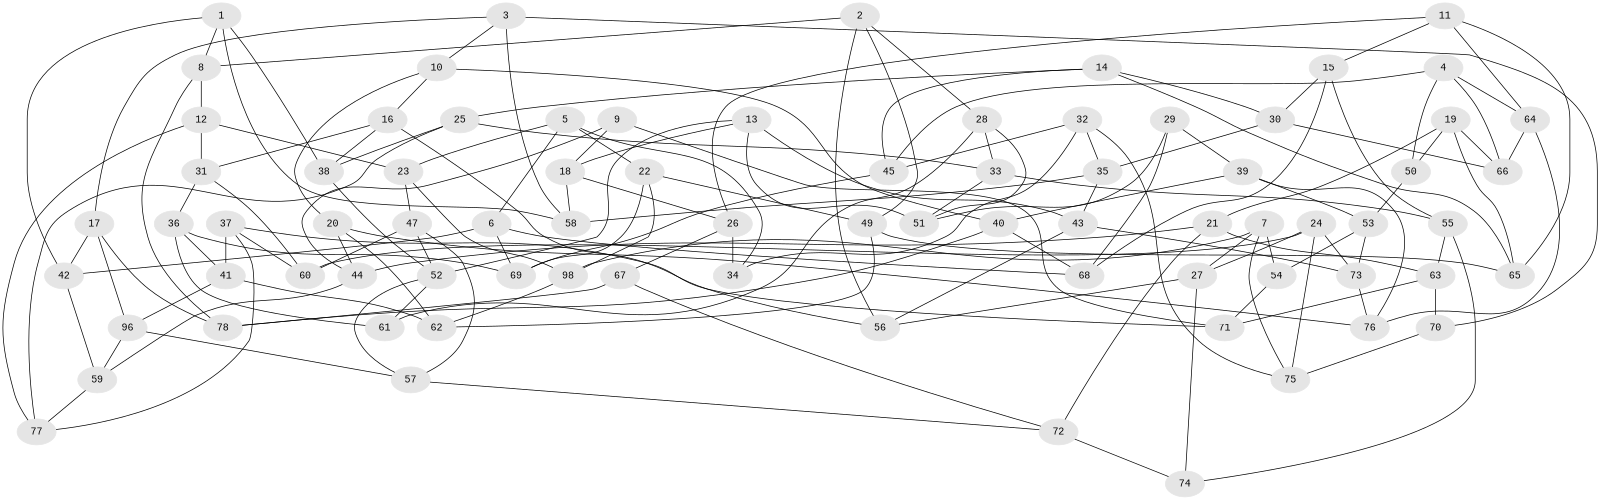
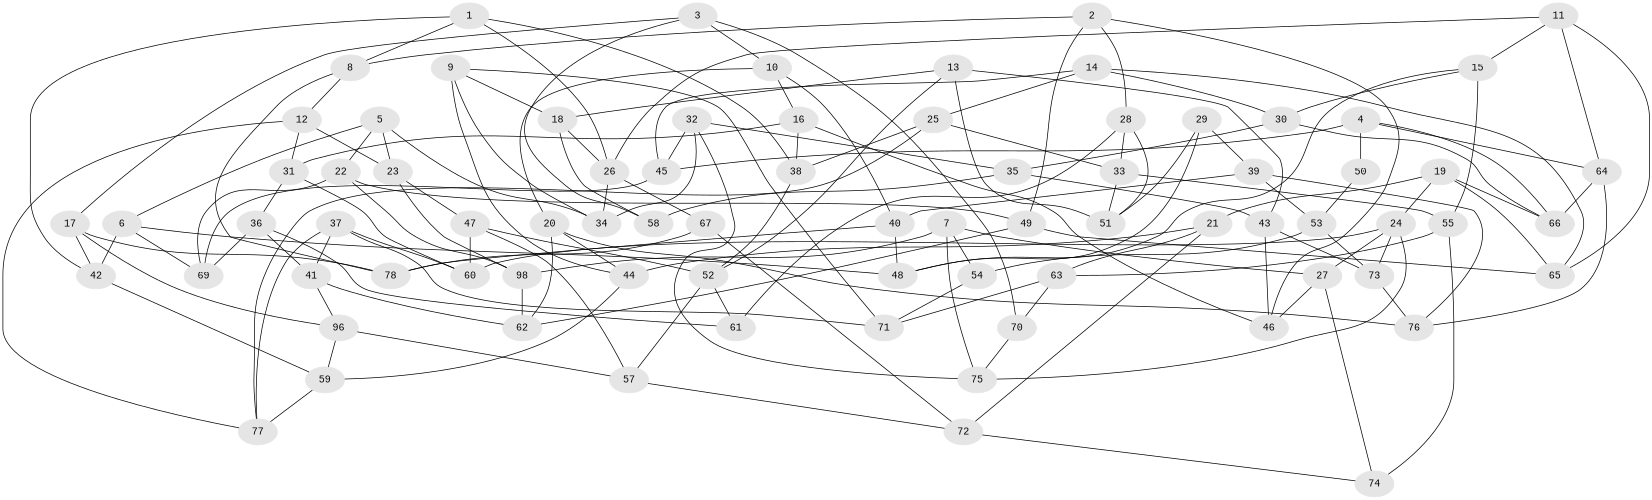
(1431, 146) -> (1421, 195)
none -> (505, 163)
(336, 199) -> (563, 83)
(1085, 276) -> (898, 276)
(880, 328) -> (1269, 328)
